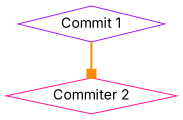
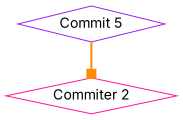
(91, 24) -> (91, 24)
